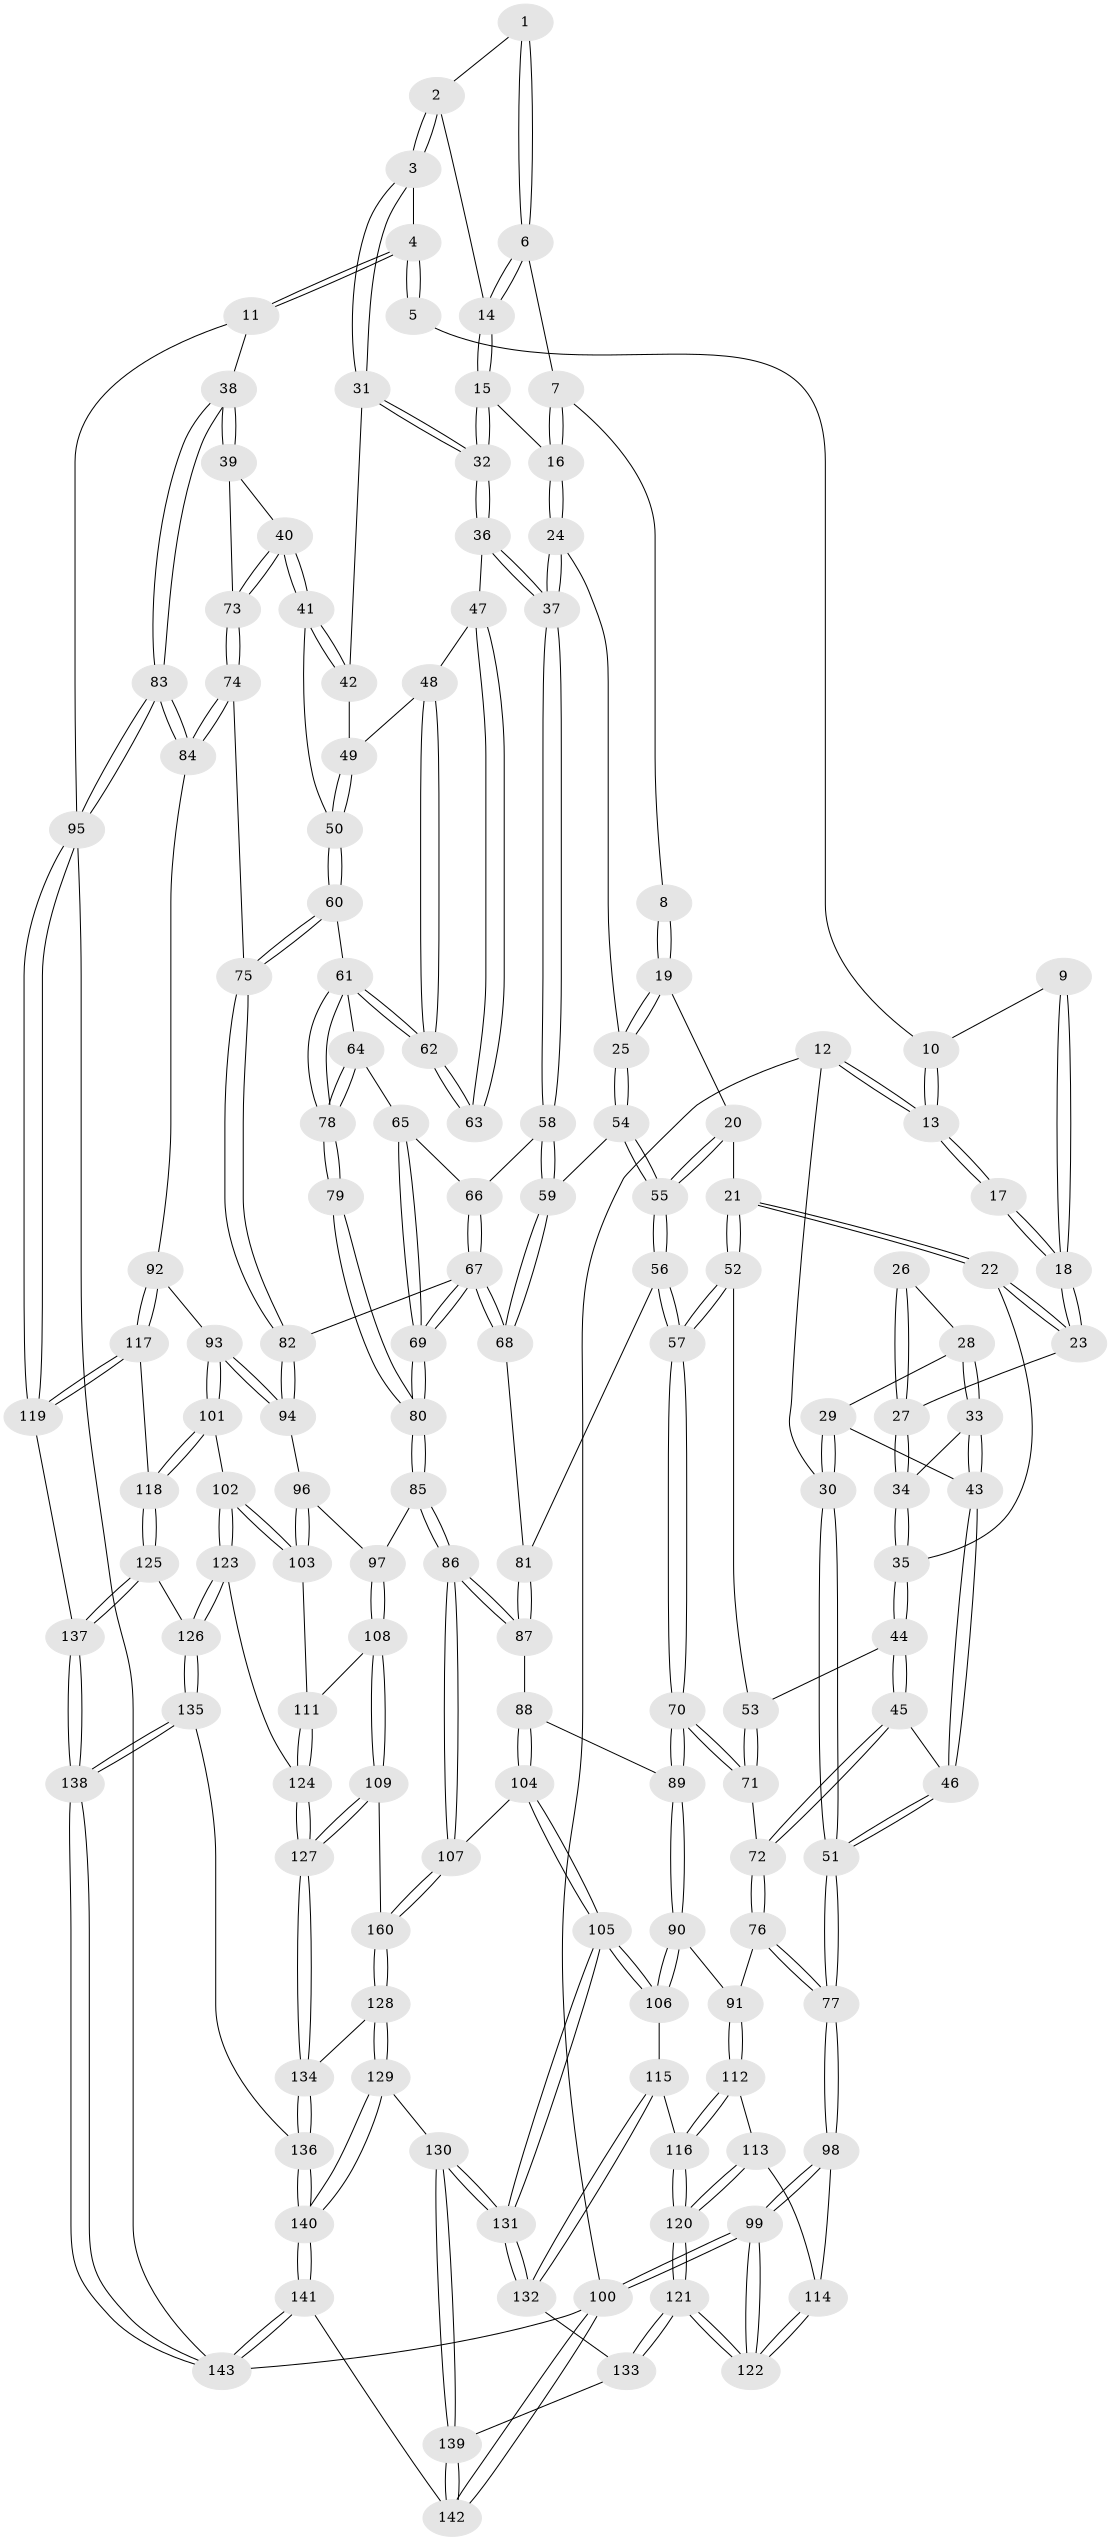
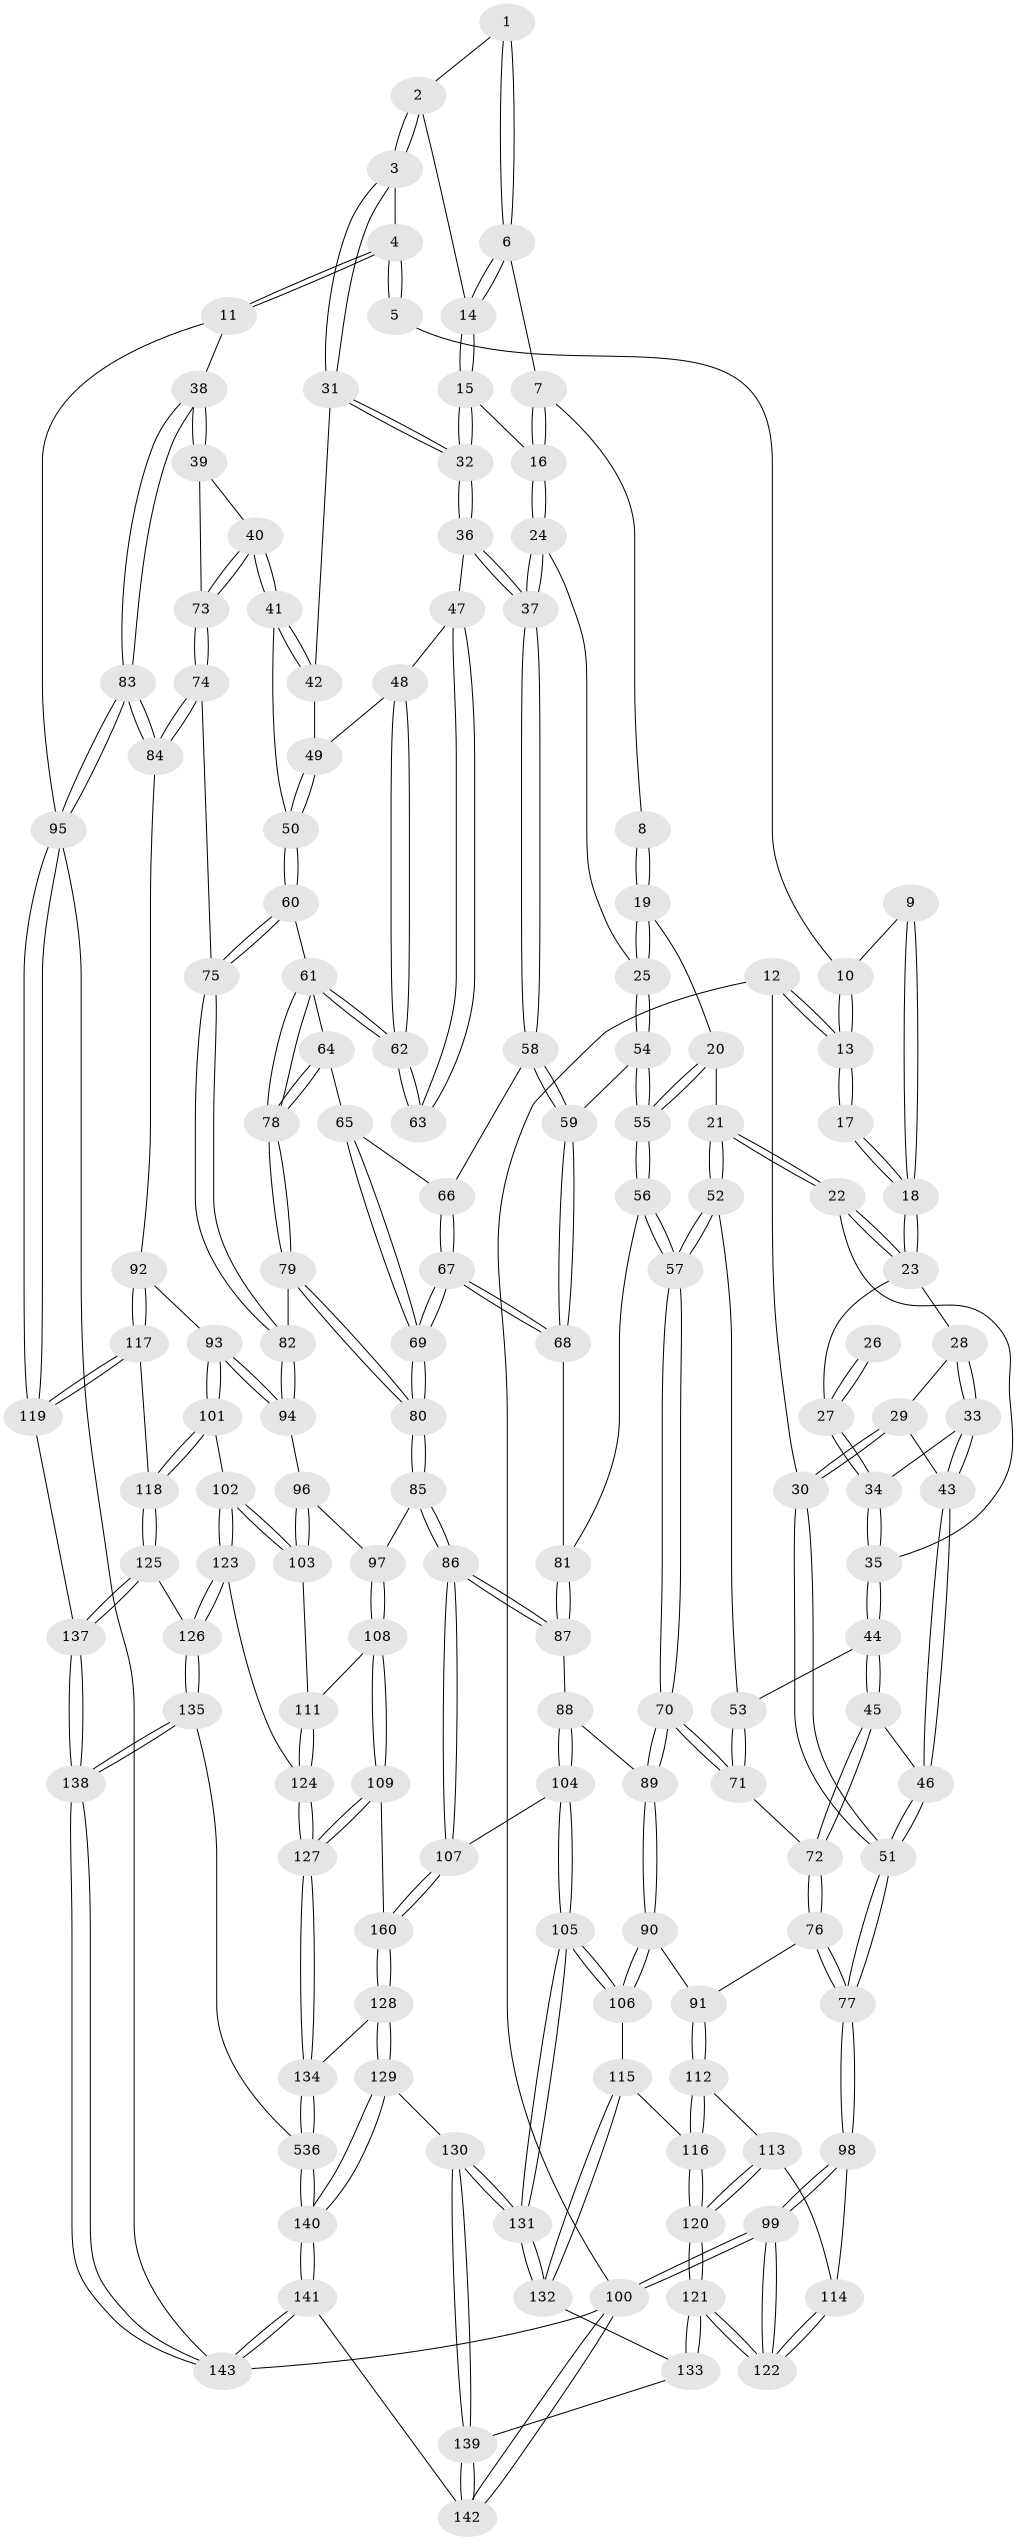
(381, 1307) -> (288, 1307)
(934, 1307) -> (939, 1312)
(304, 2151) -> (307, 2151)
